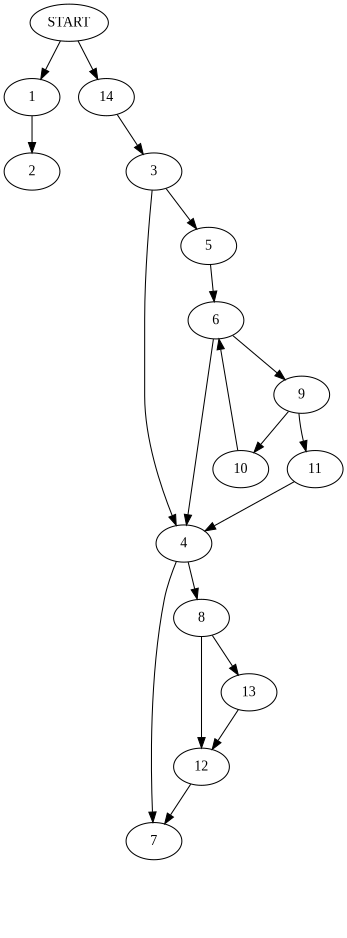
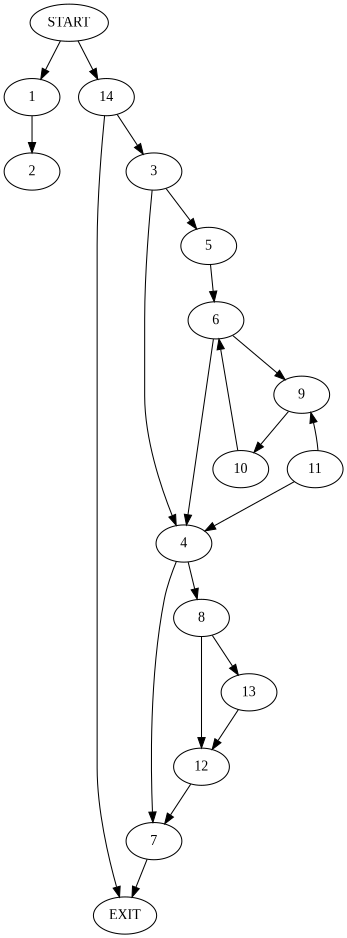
(301, 427) -> (316, 437)
none -> (125, 916)
